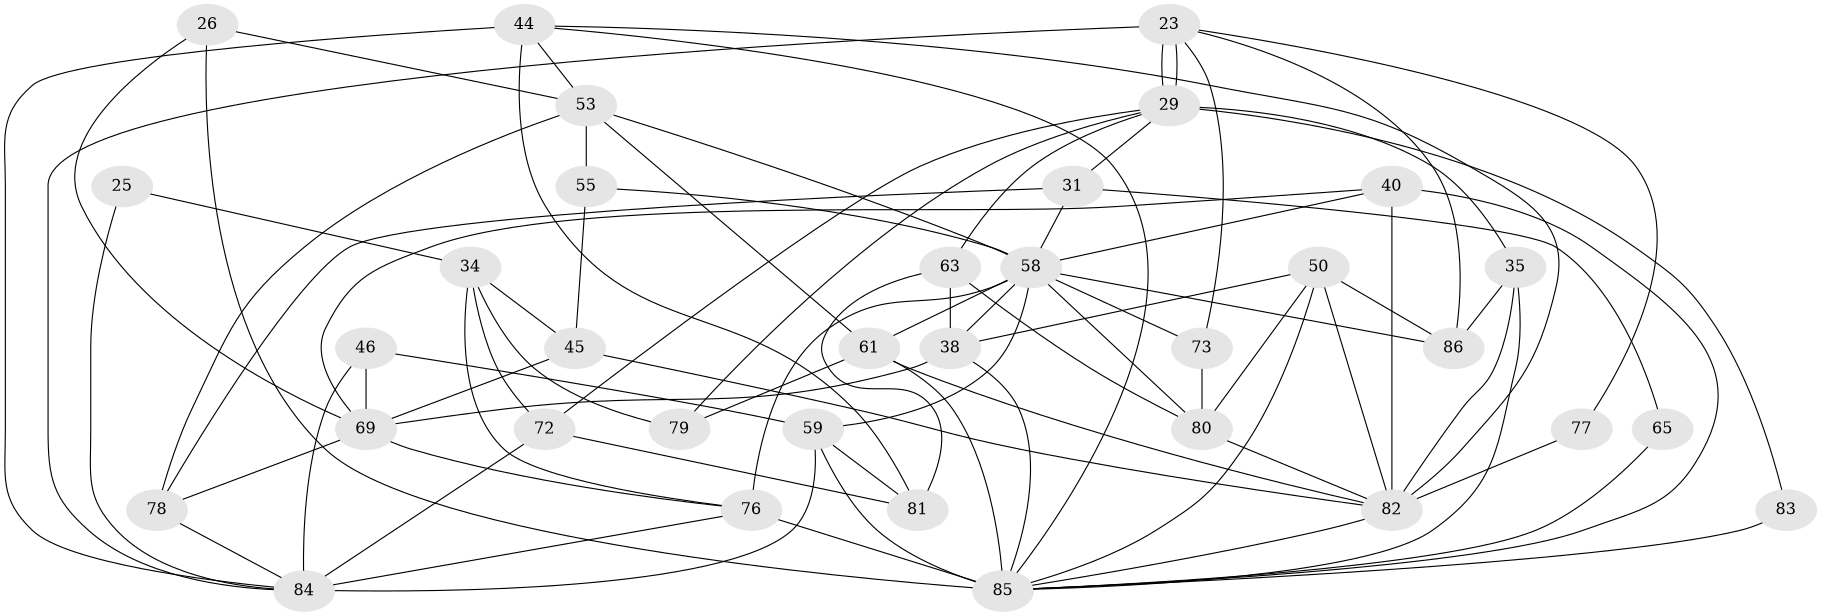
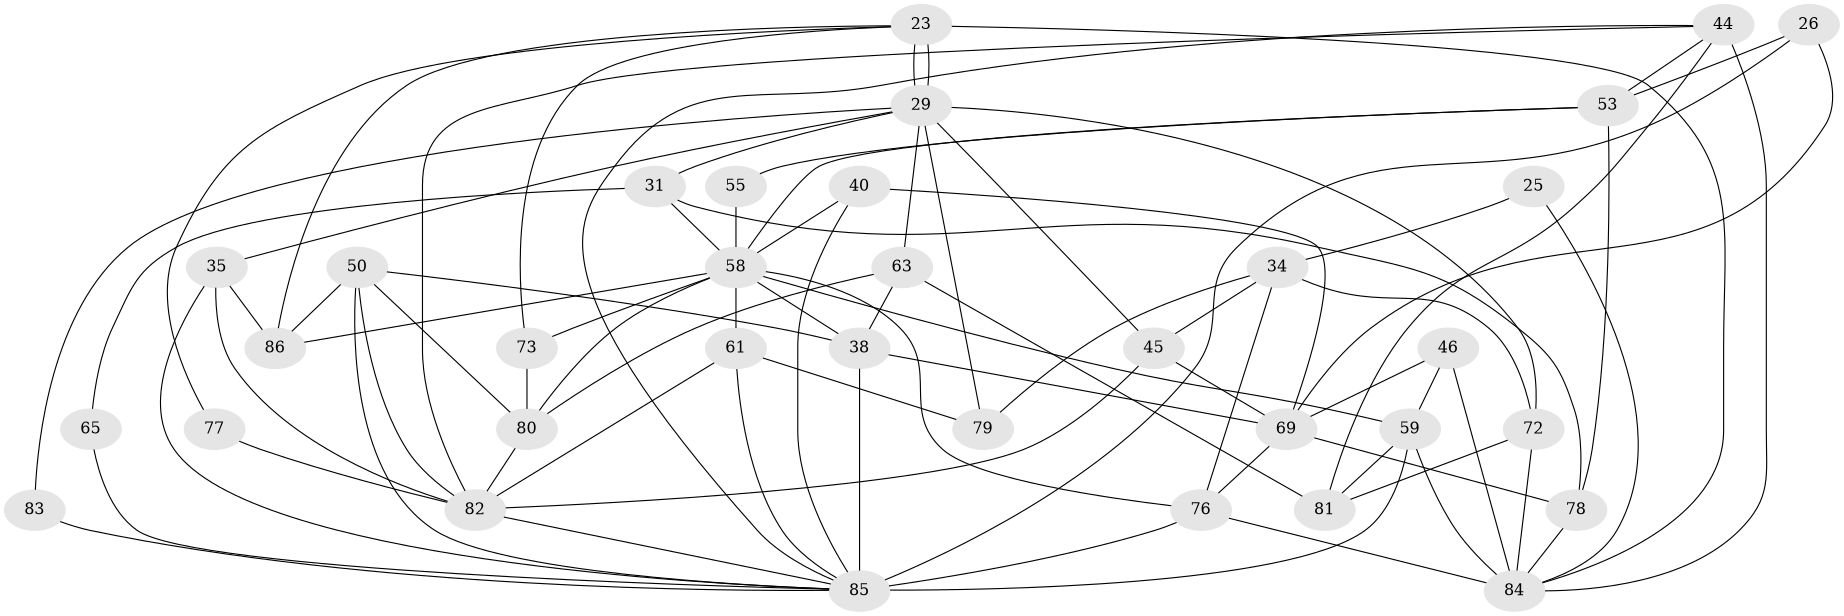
(728, 227) -> none
(581, 267) -> (1033, 221)
(1392, 348) -> none
